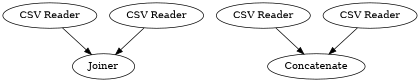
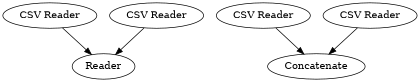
(104, 66) -> (104, 66)
